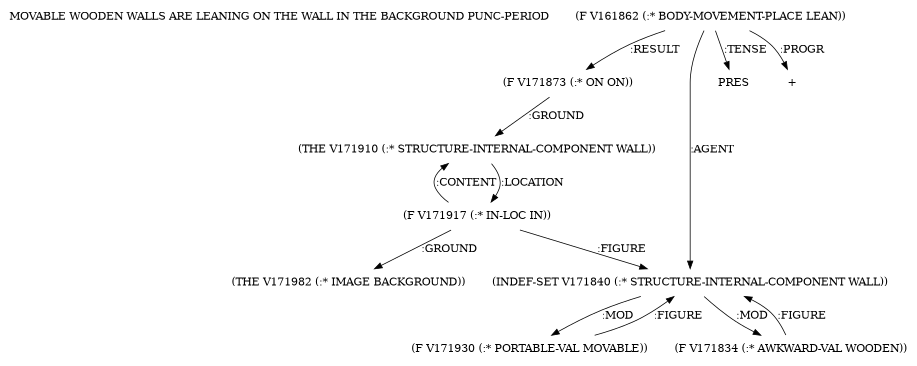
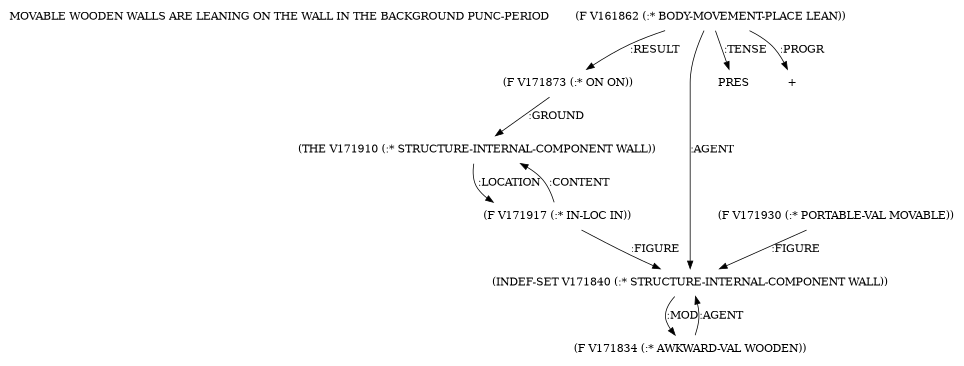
(349, 283) -> none
(599, 311) -> none
(802, 316) -> (721, 316)
